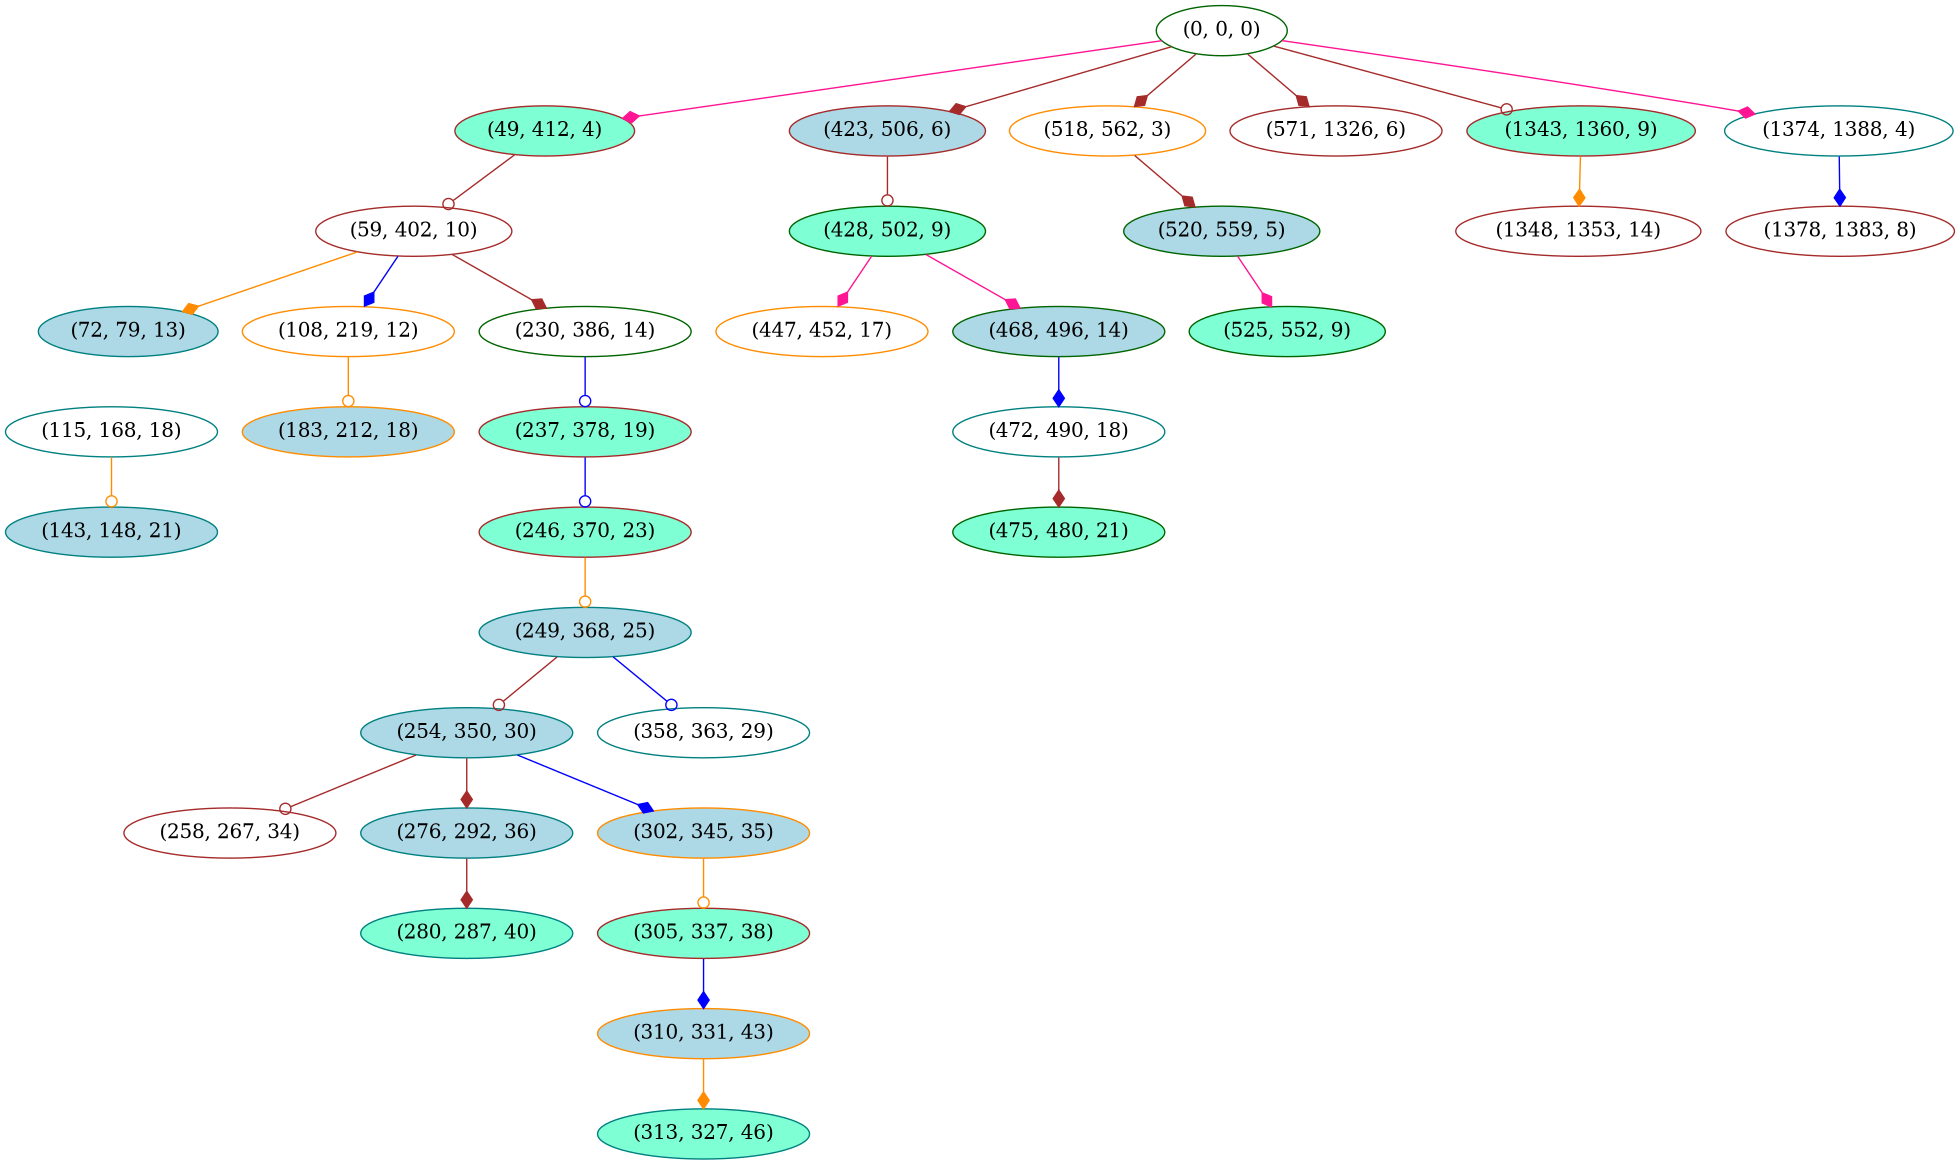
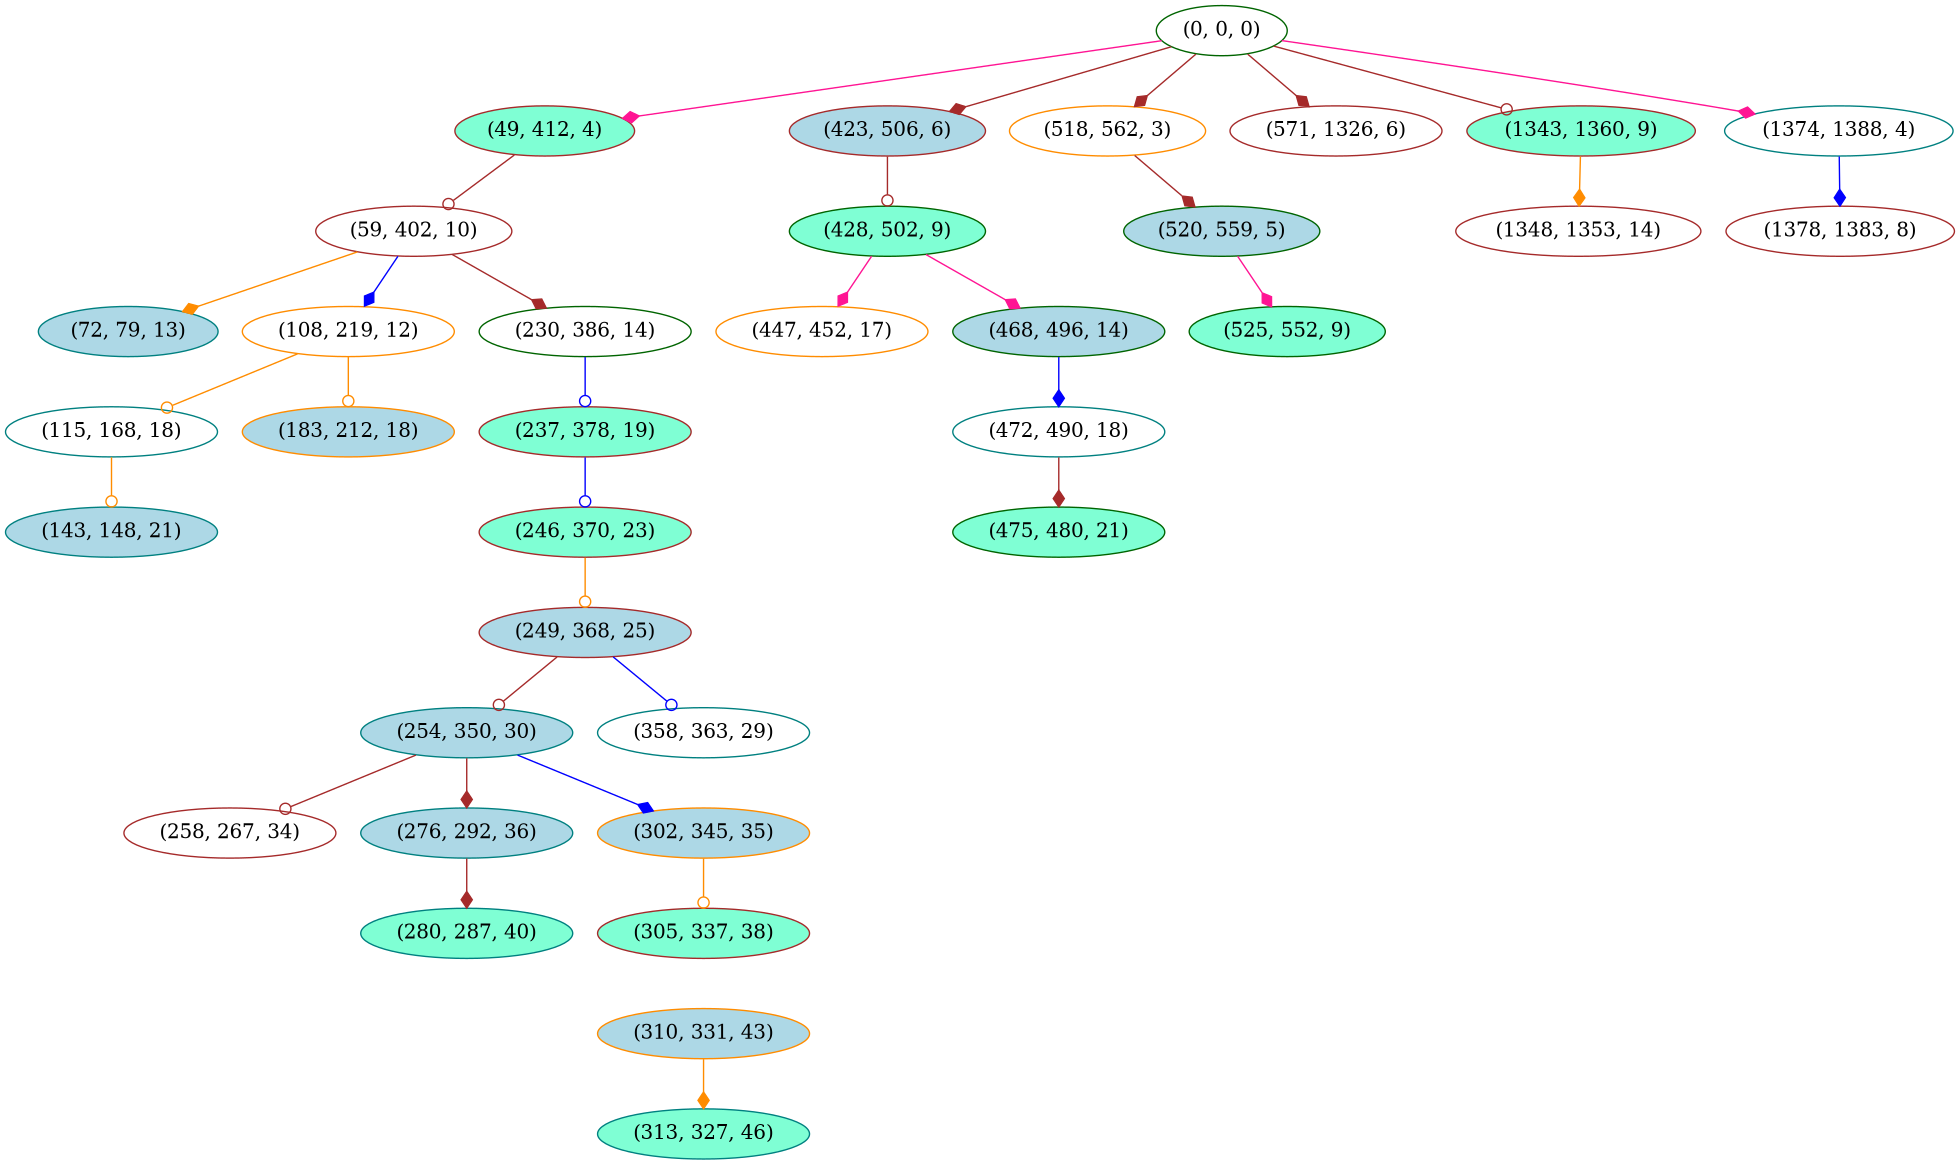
none -> (235, 380)
(585, 632) -> (585, 632)
(704, 975) -> none
